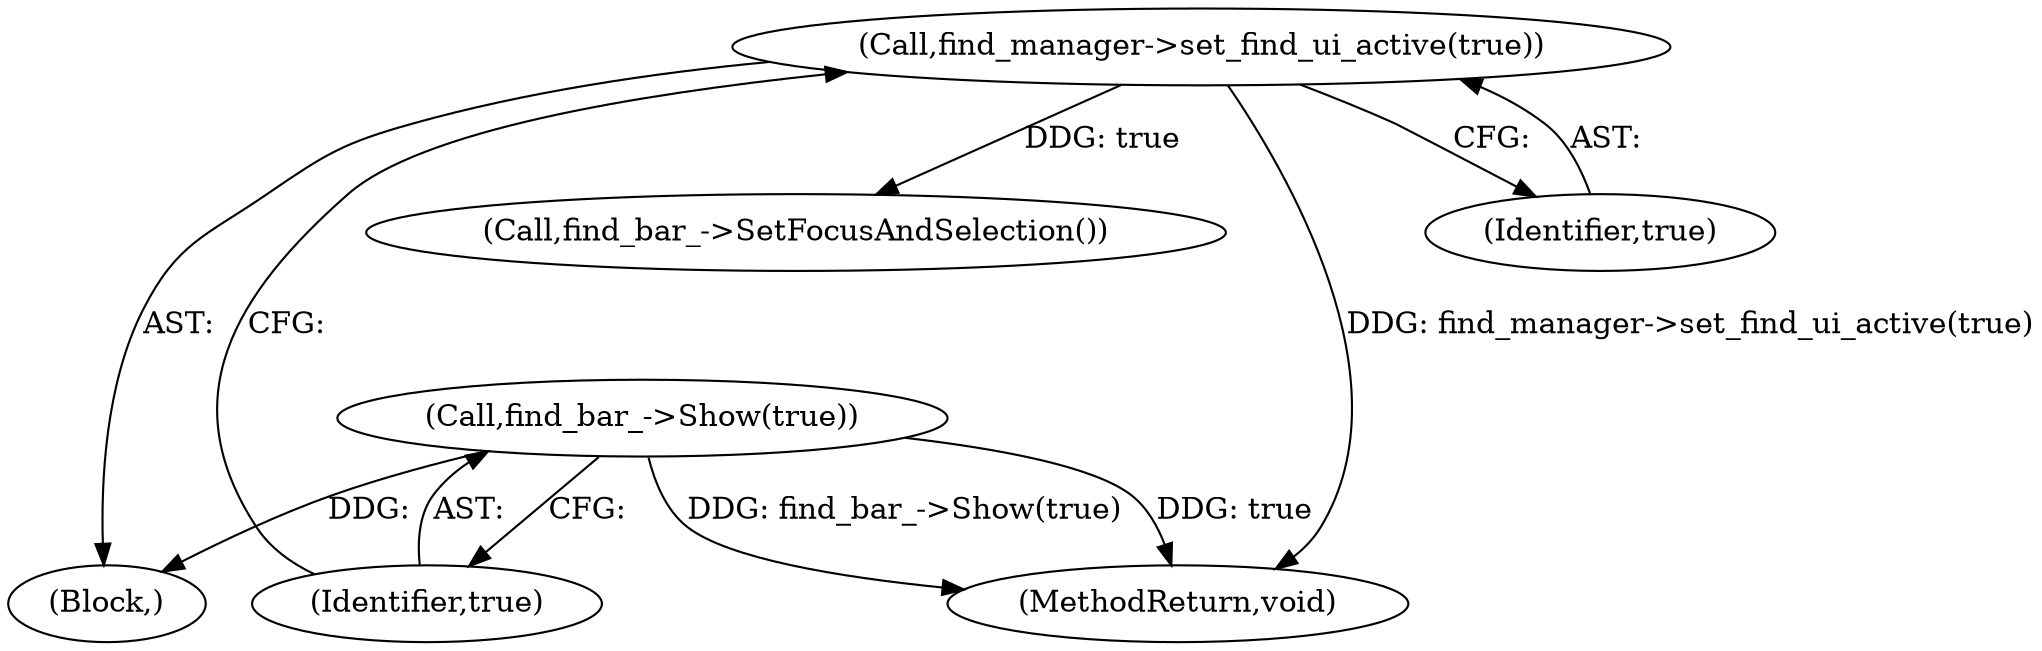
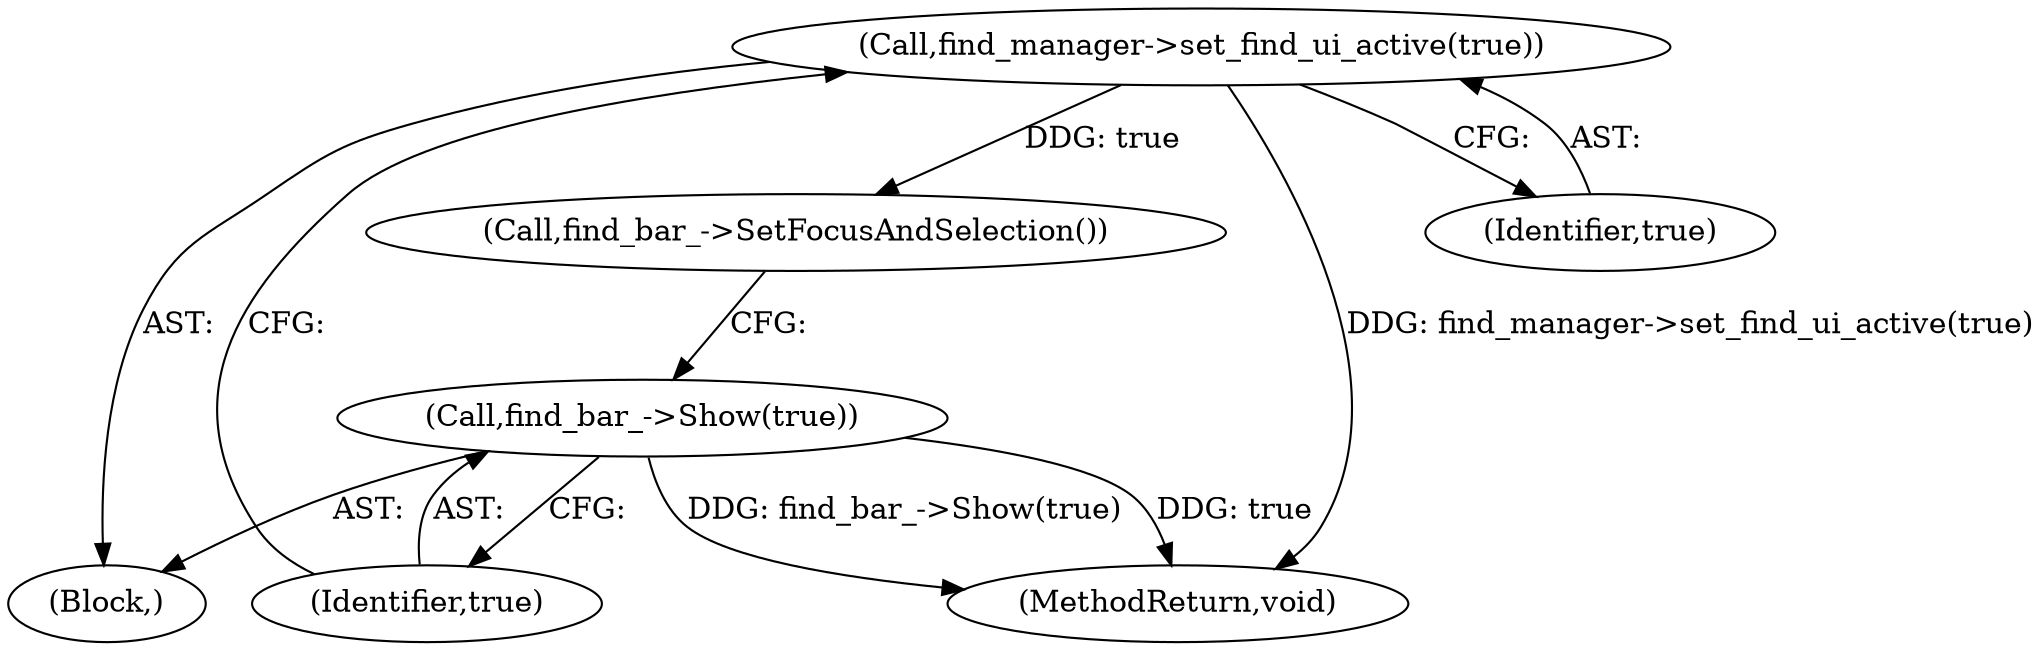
none -> (726, 317)
(374, 511) -> (374, 511)
